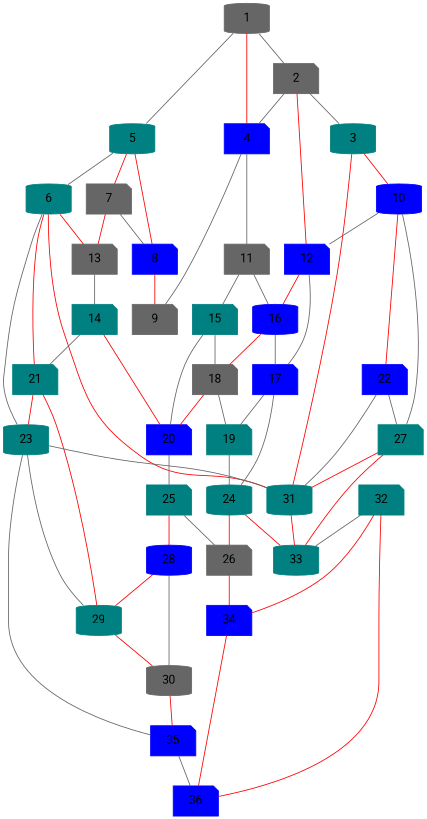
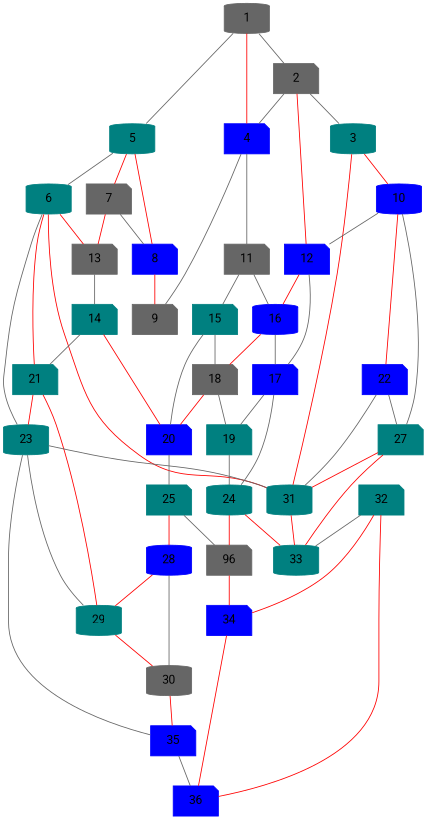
(229, 560) -> (229, 560)
